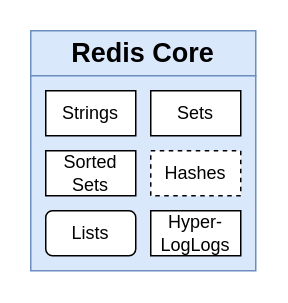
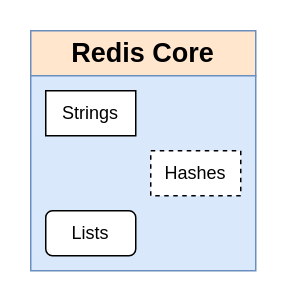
(143, 53) -> (143, 53)
(196, 113) -> none
(91, 173) -> none
(196, 233) -> none
